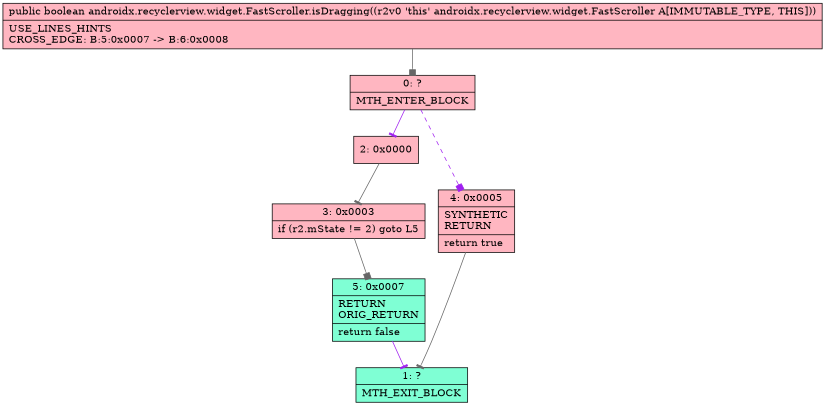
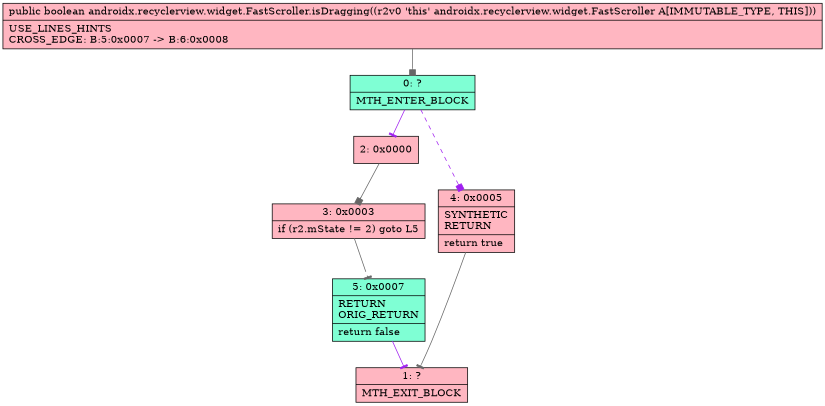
(413, 93) -> (413, 93)
(369, 182) -> (369, 182)
(360, 255) -> (360, 255)
(412, 385) -> (412, 385)
